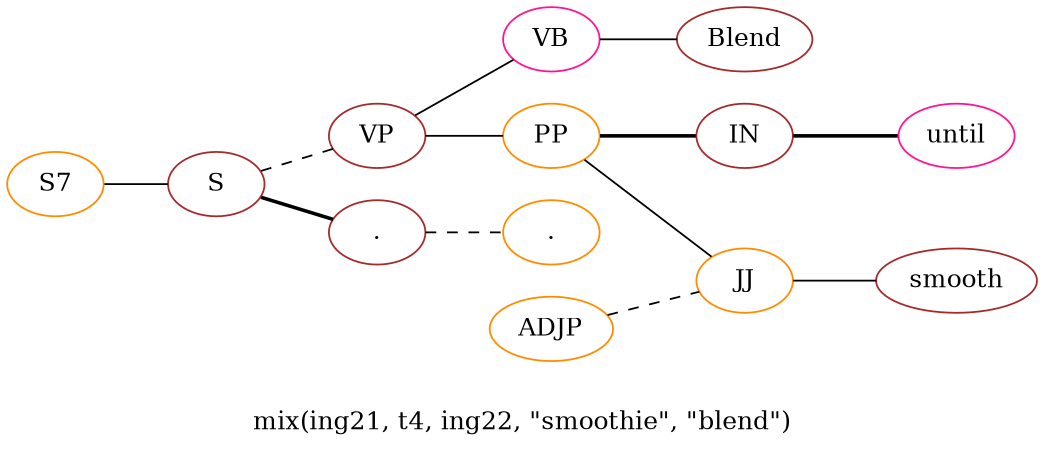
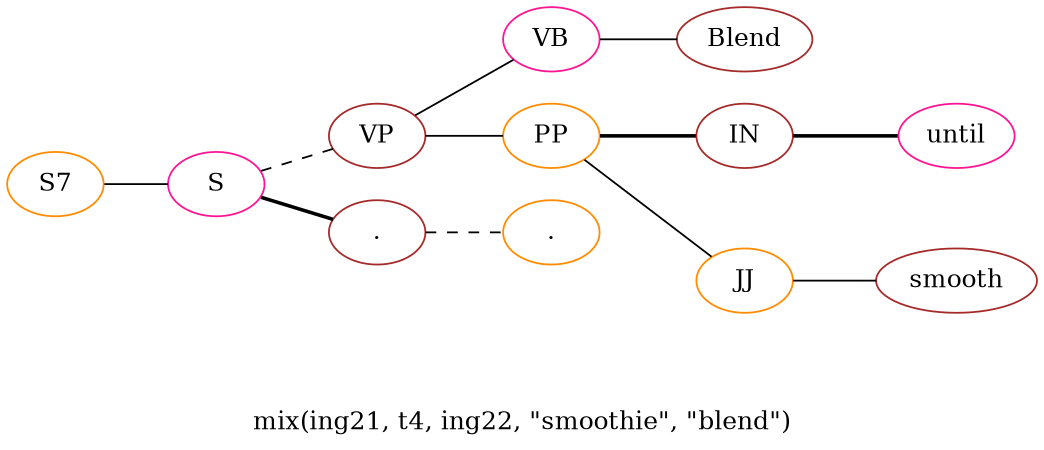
(216, 184) -> (216, 184)
(551, 329) -> none
